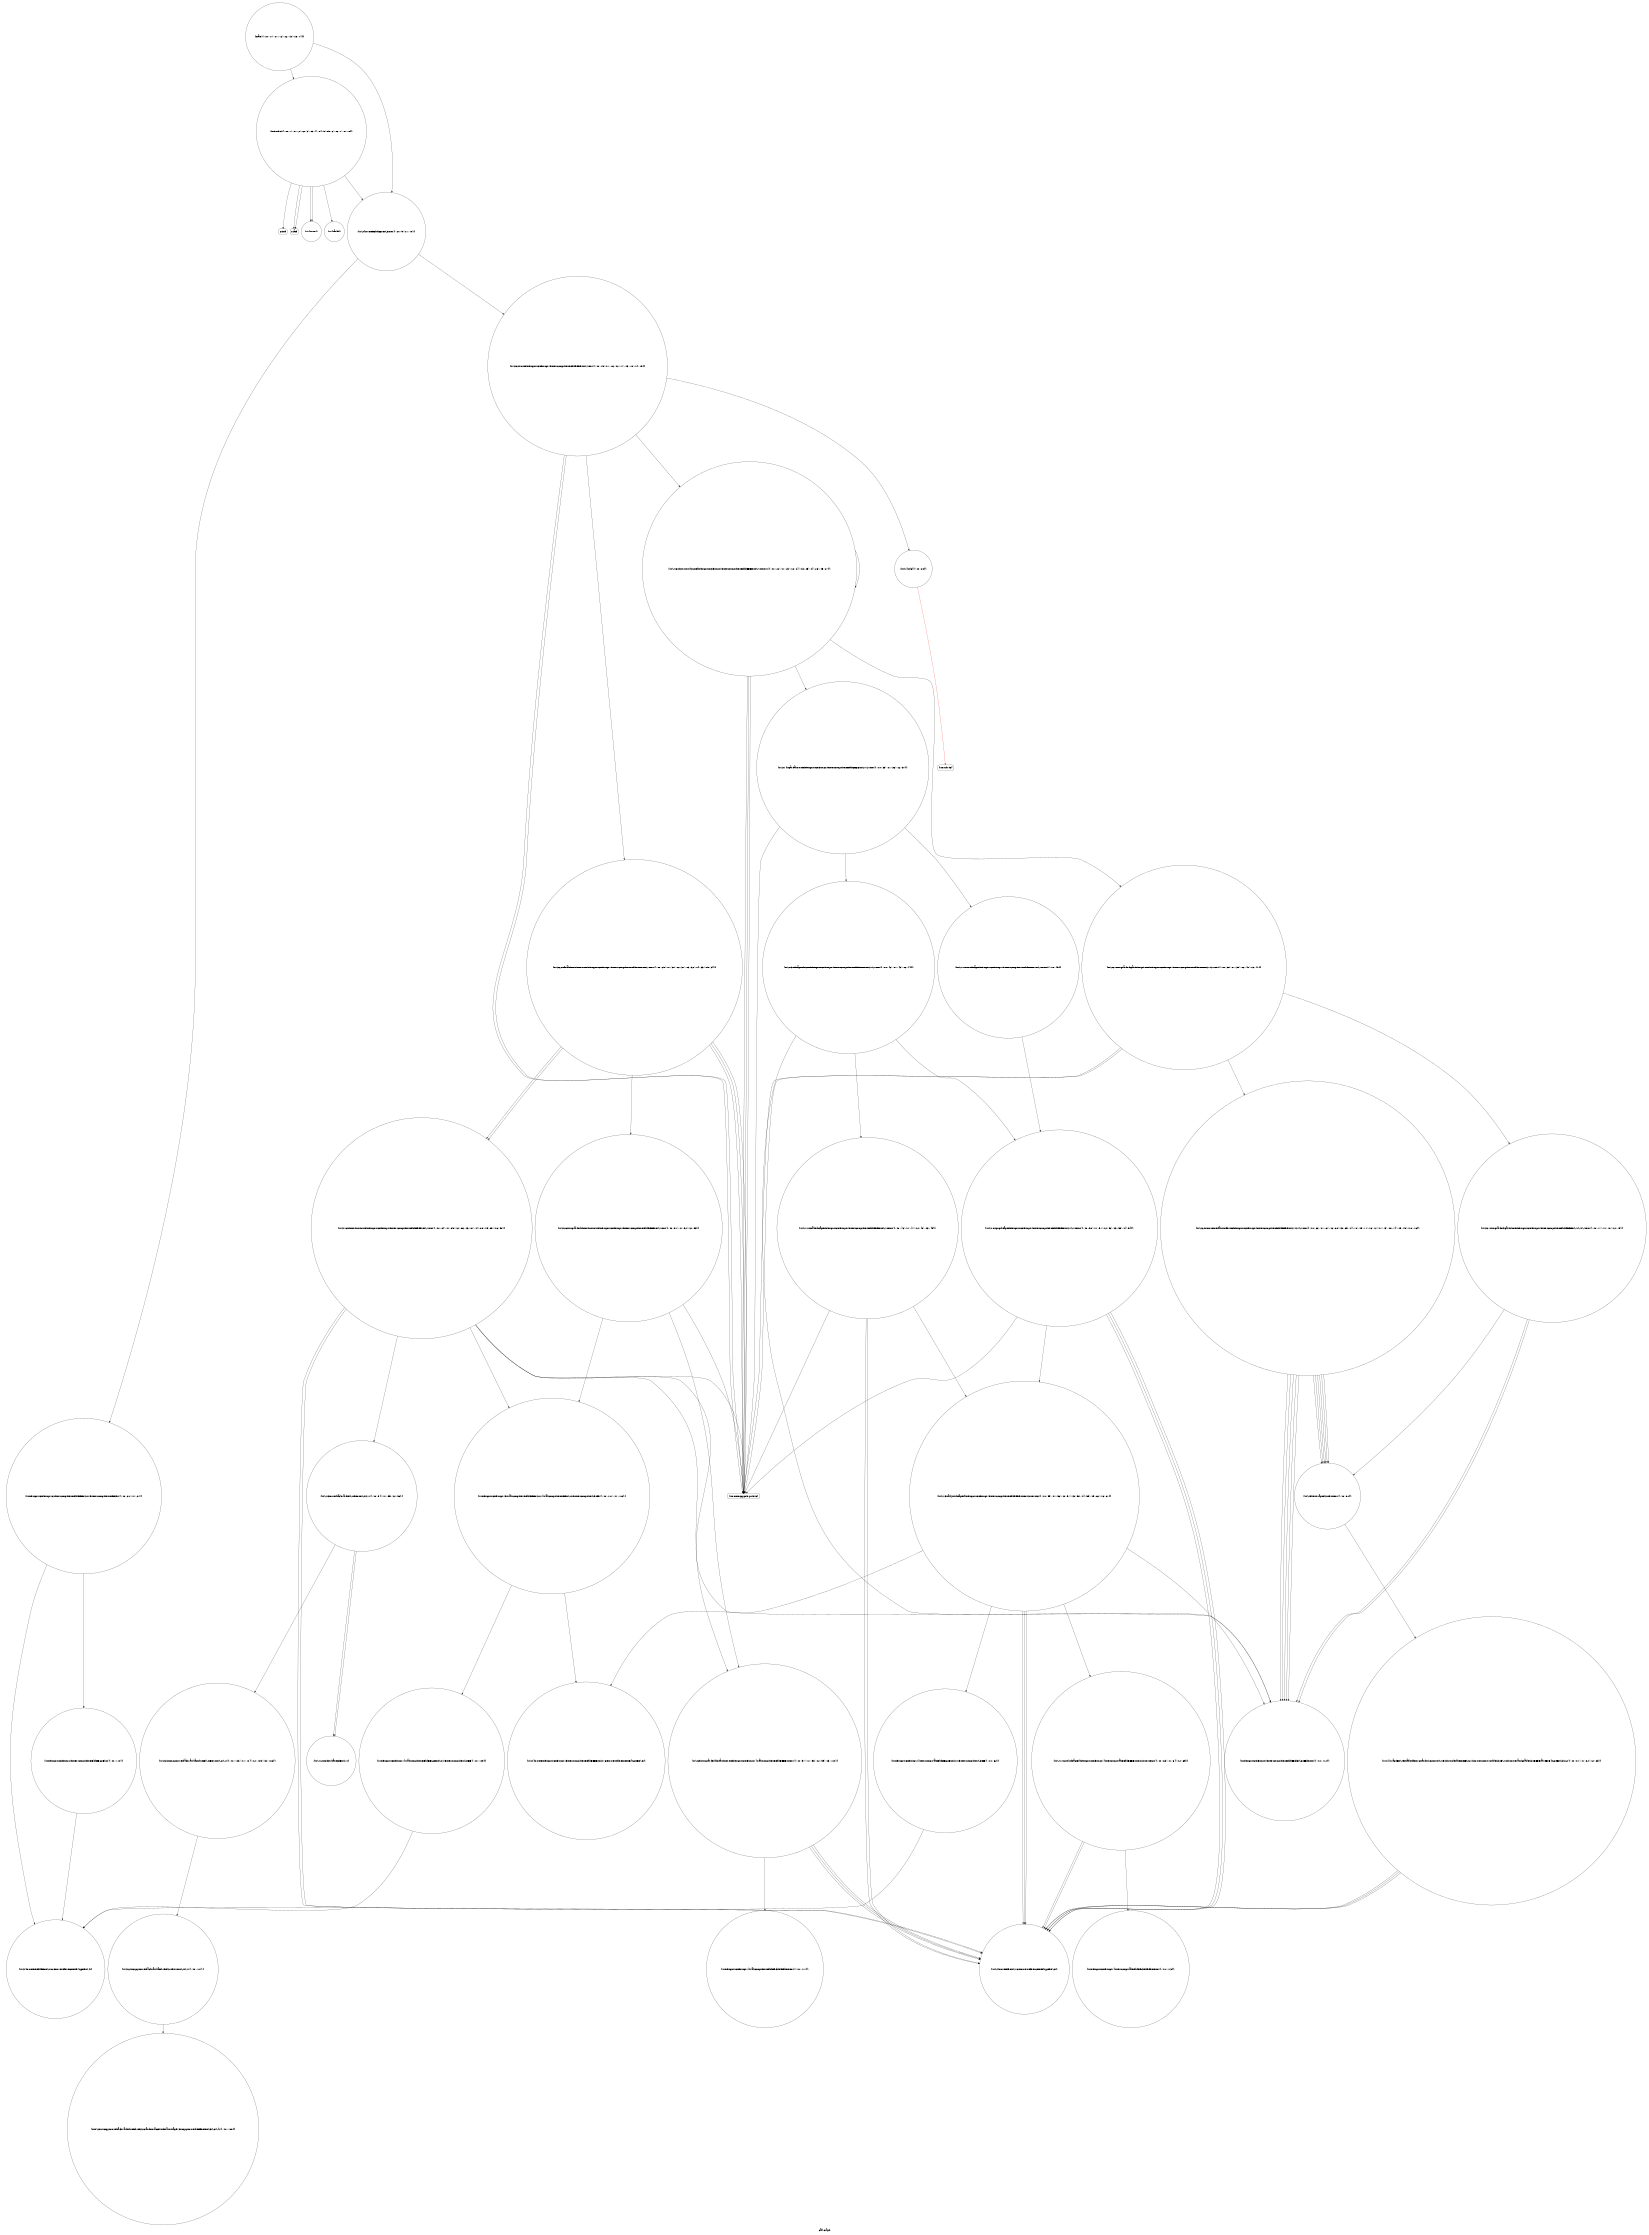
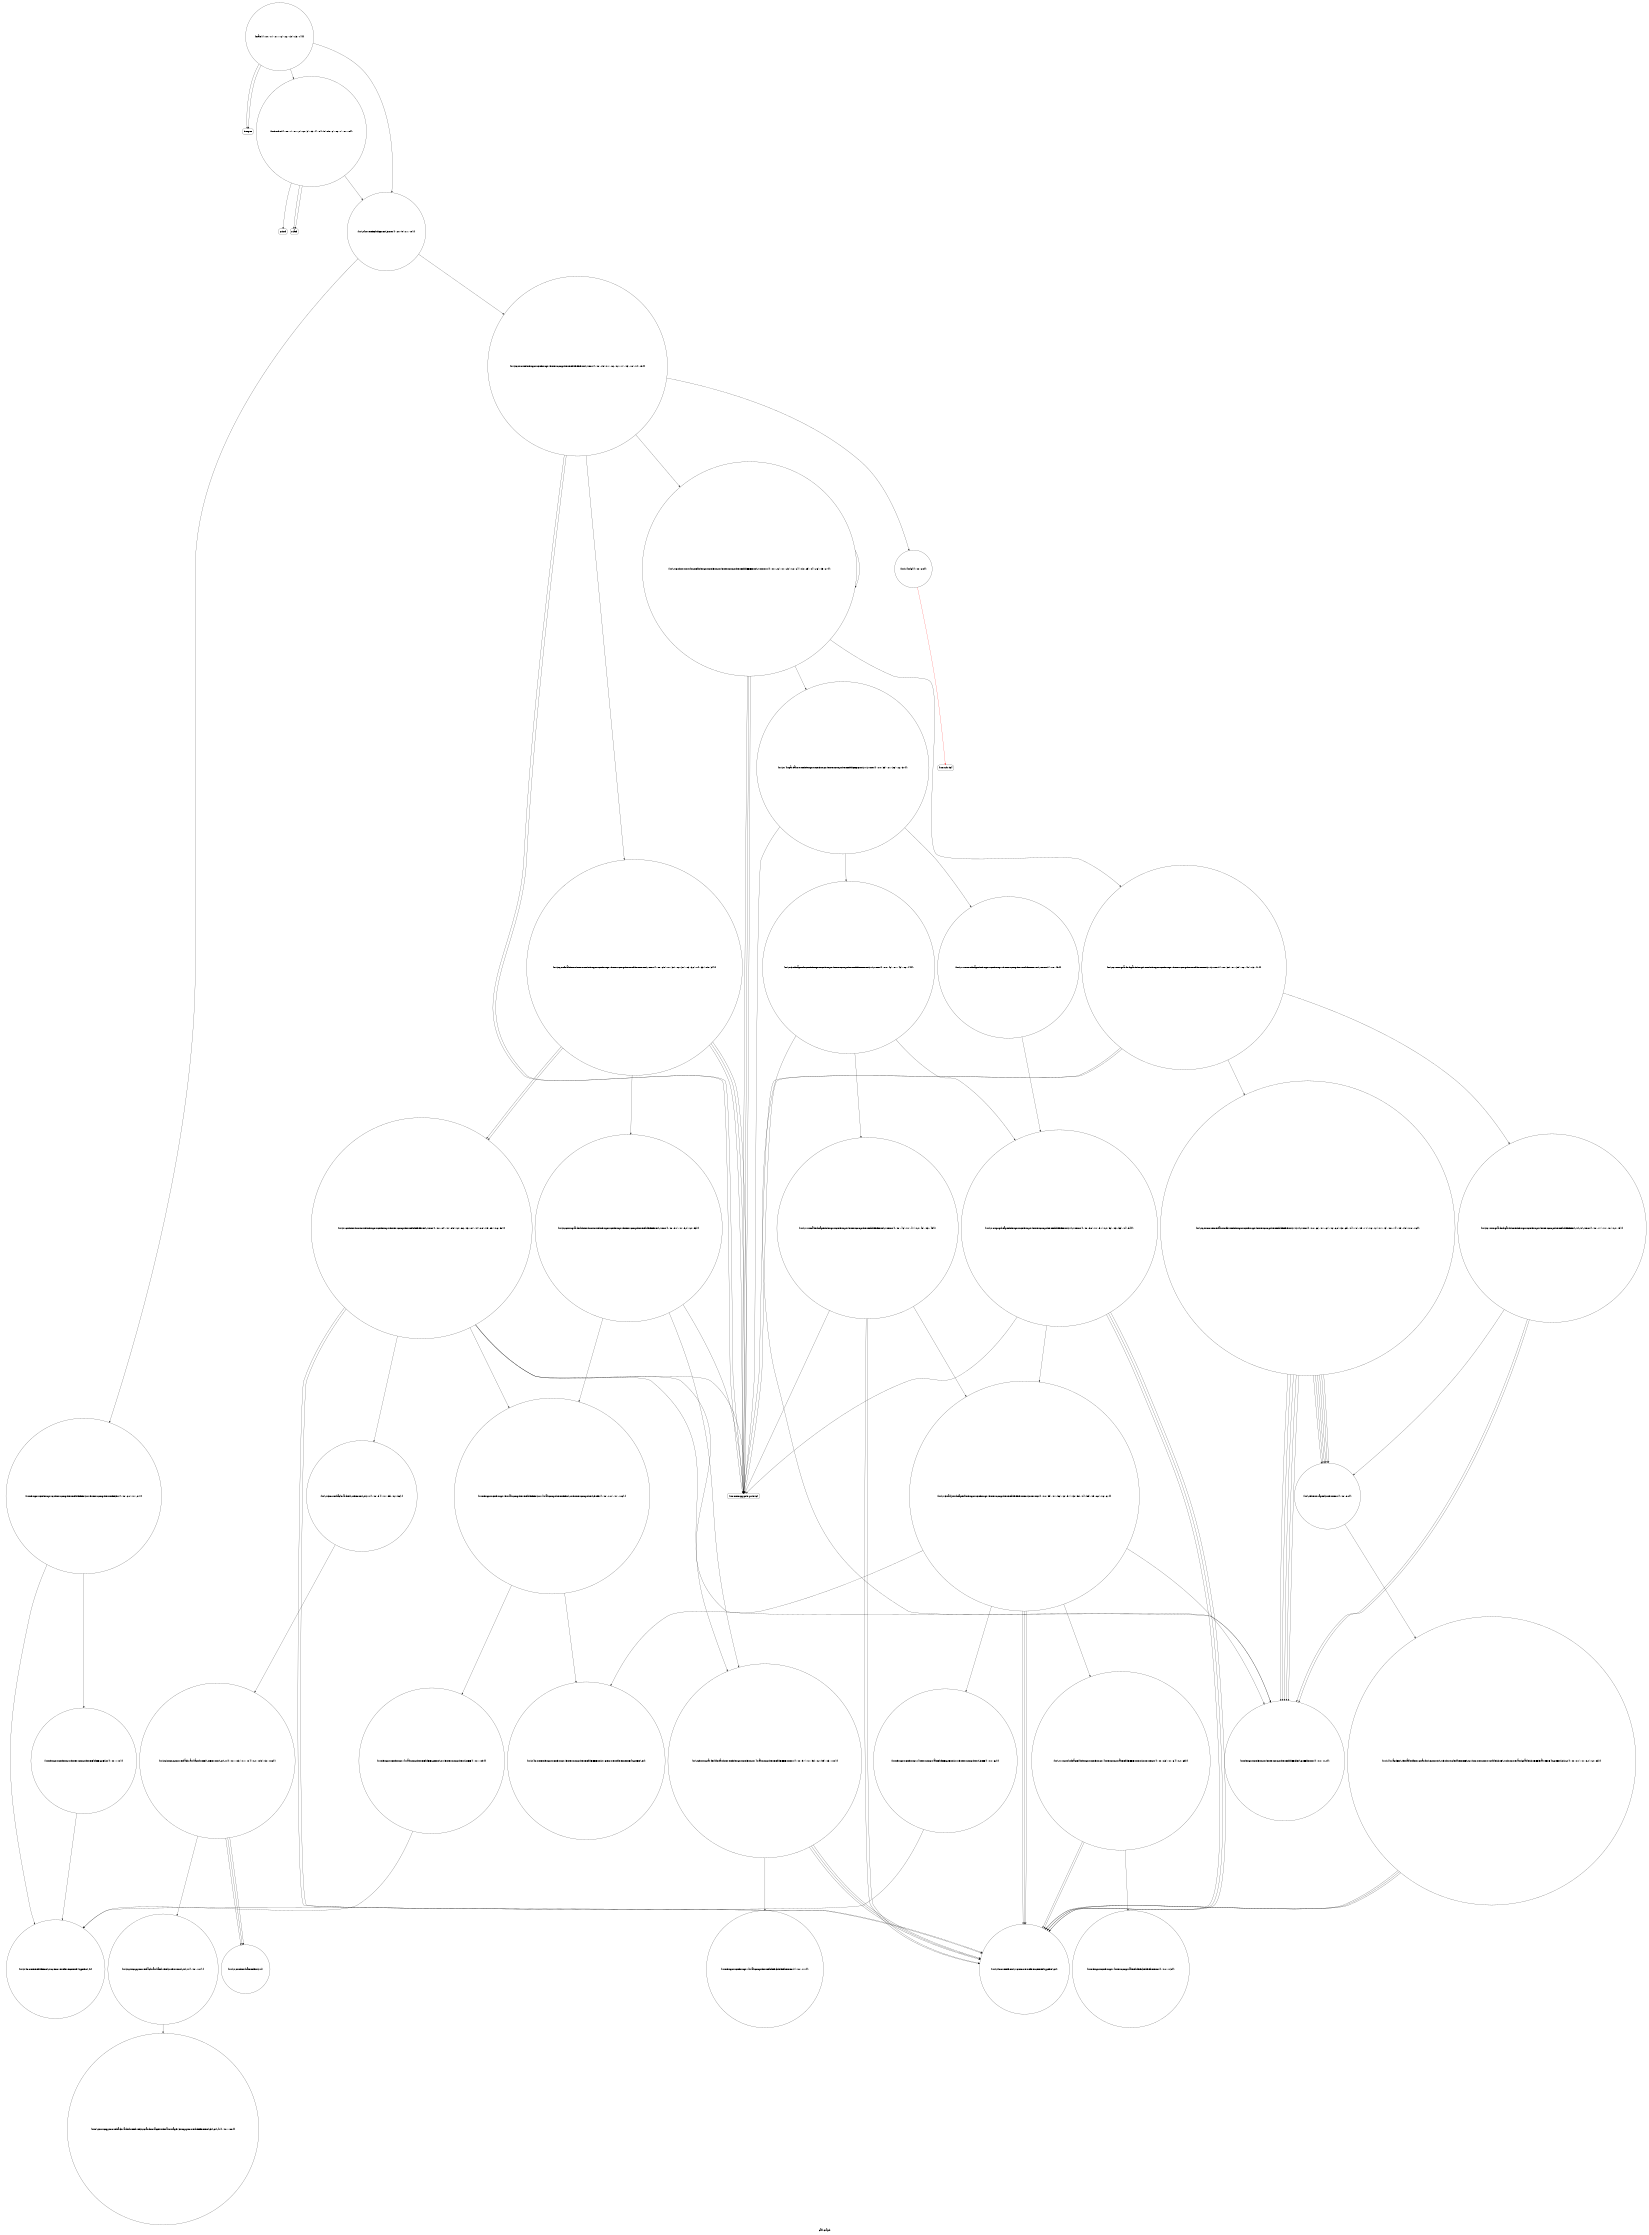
none -> (248, 132)
(311, 232) -> none
(334, 232) -> none
(331, 1761) -> none
none -> (246, 1969)
